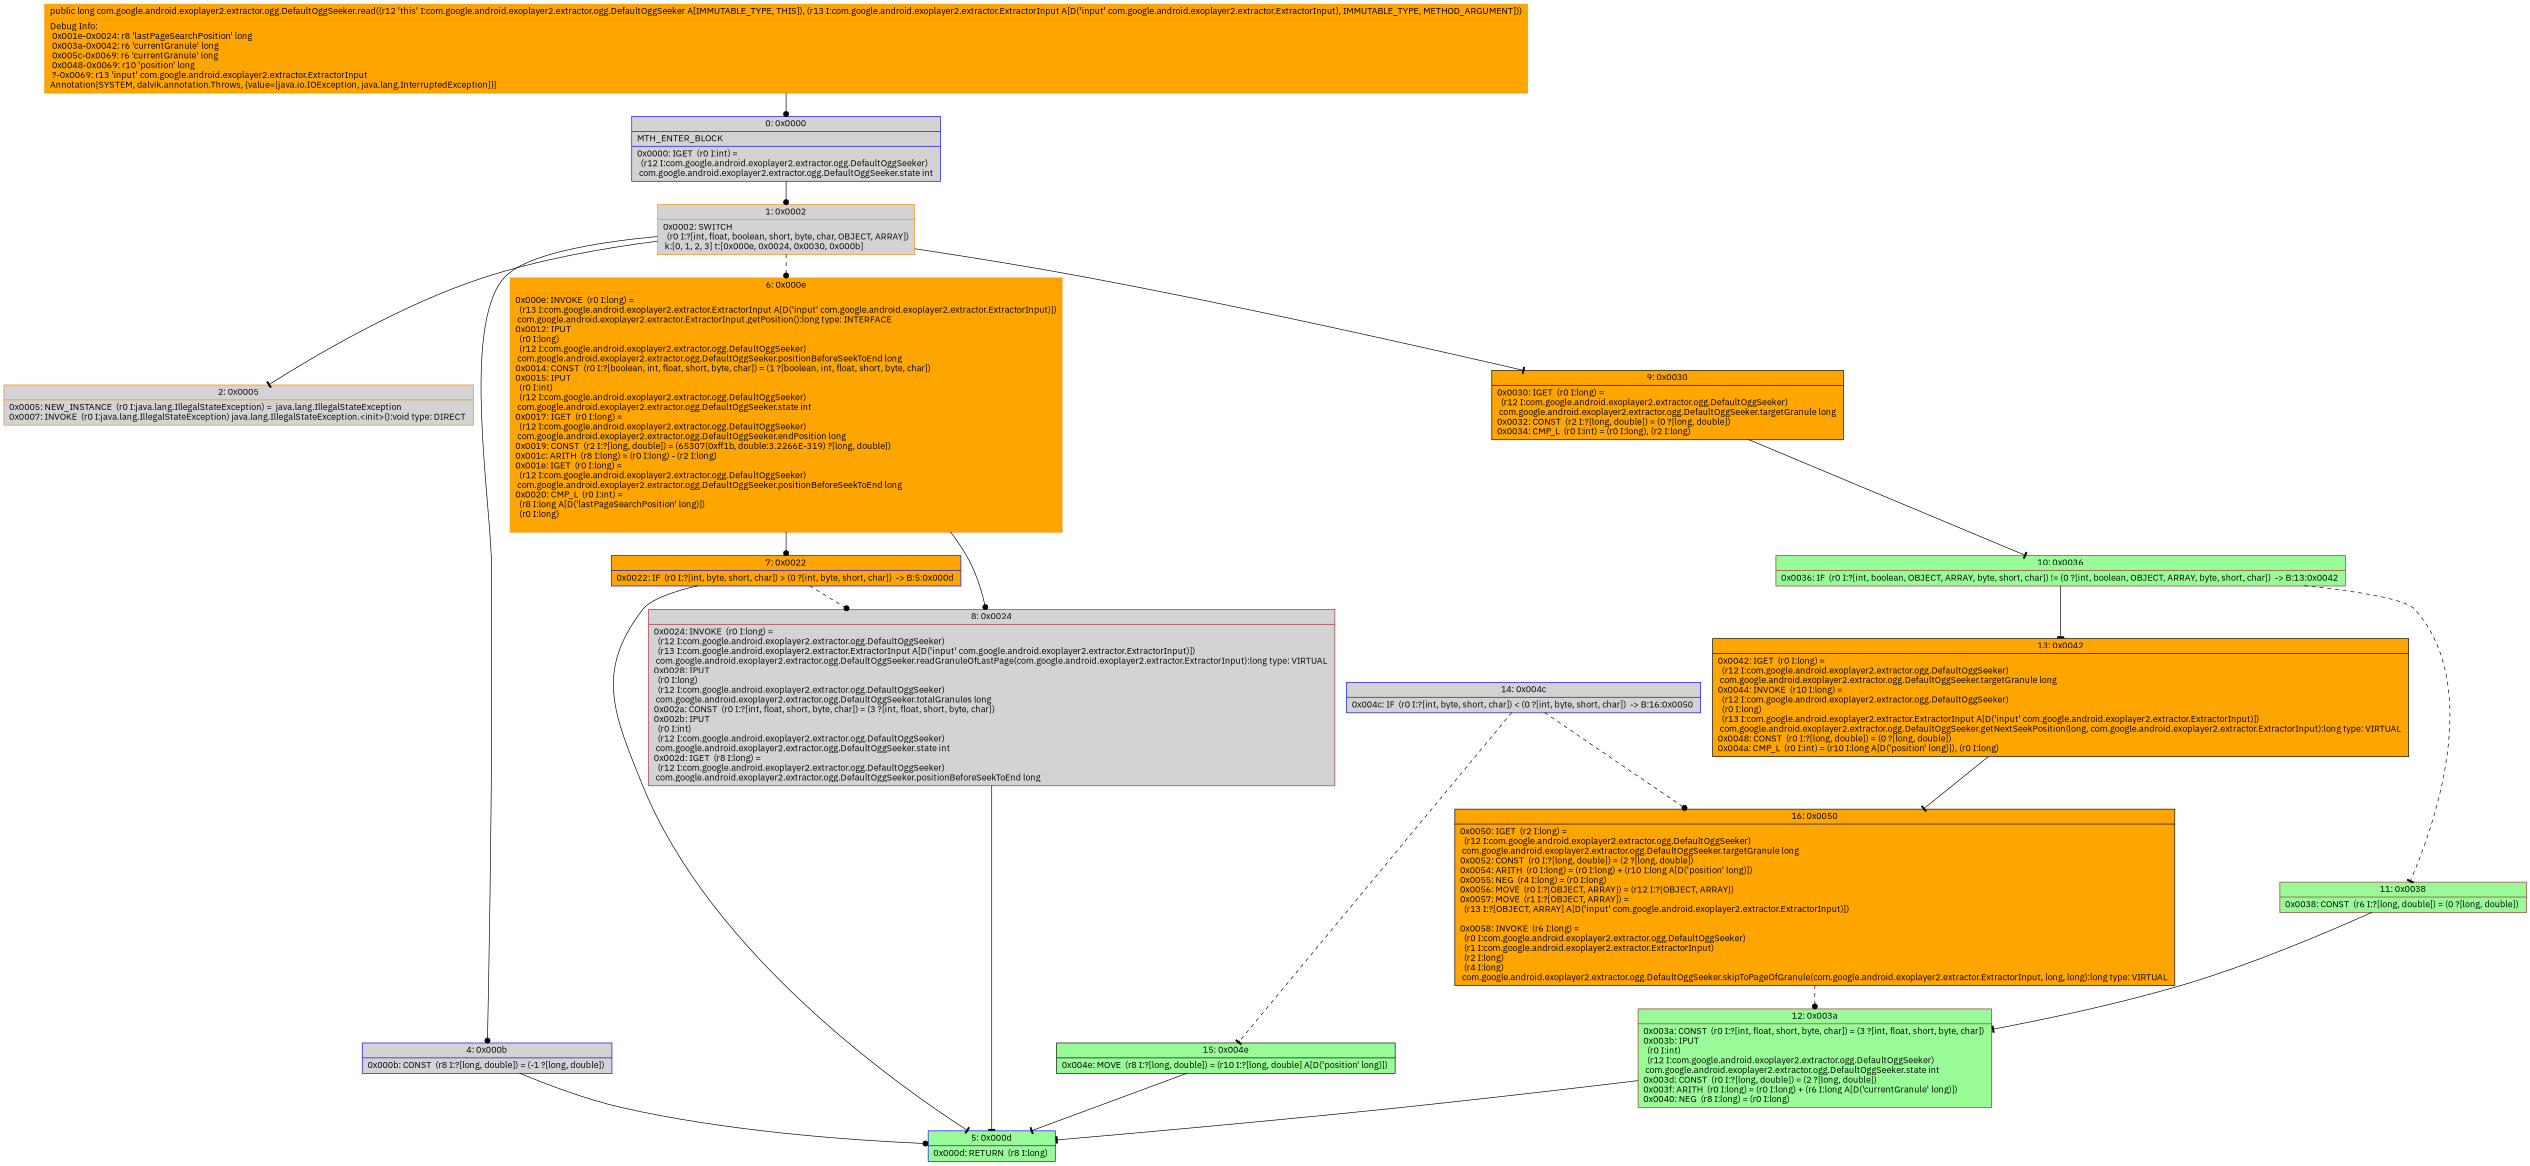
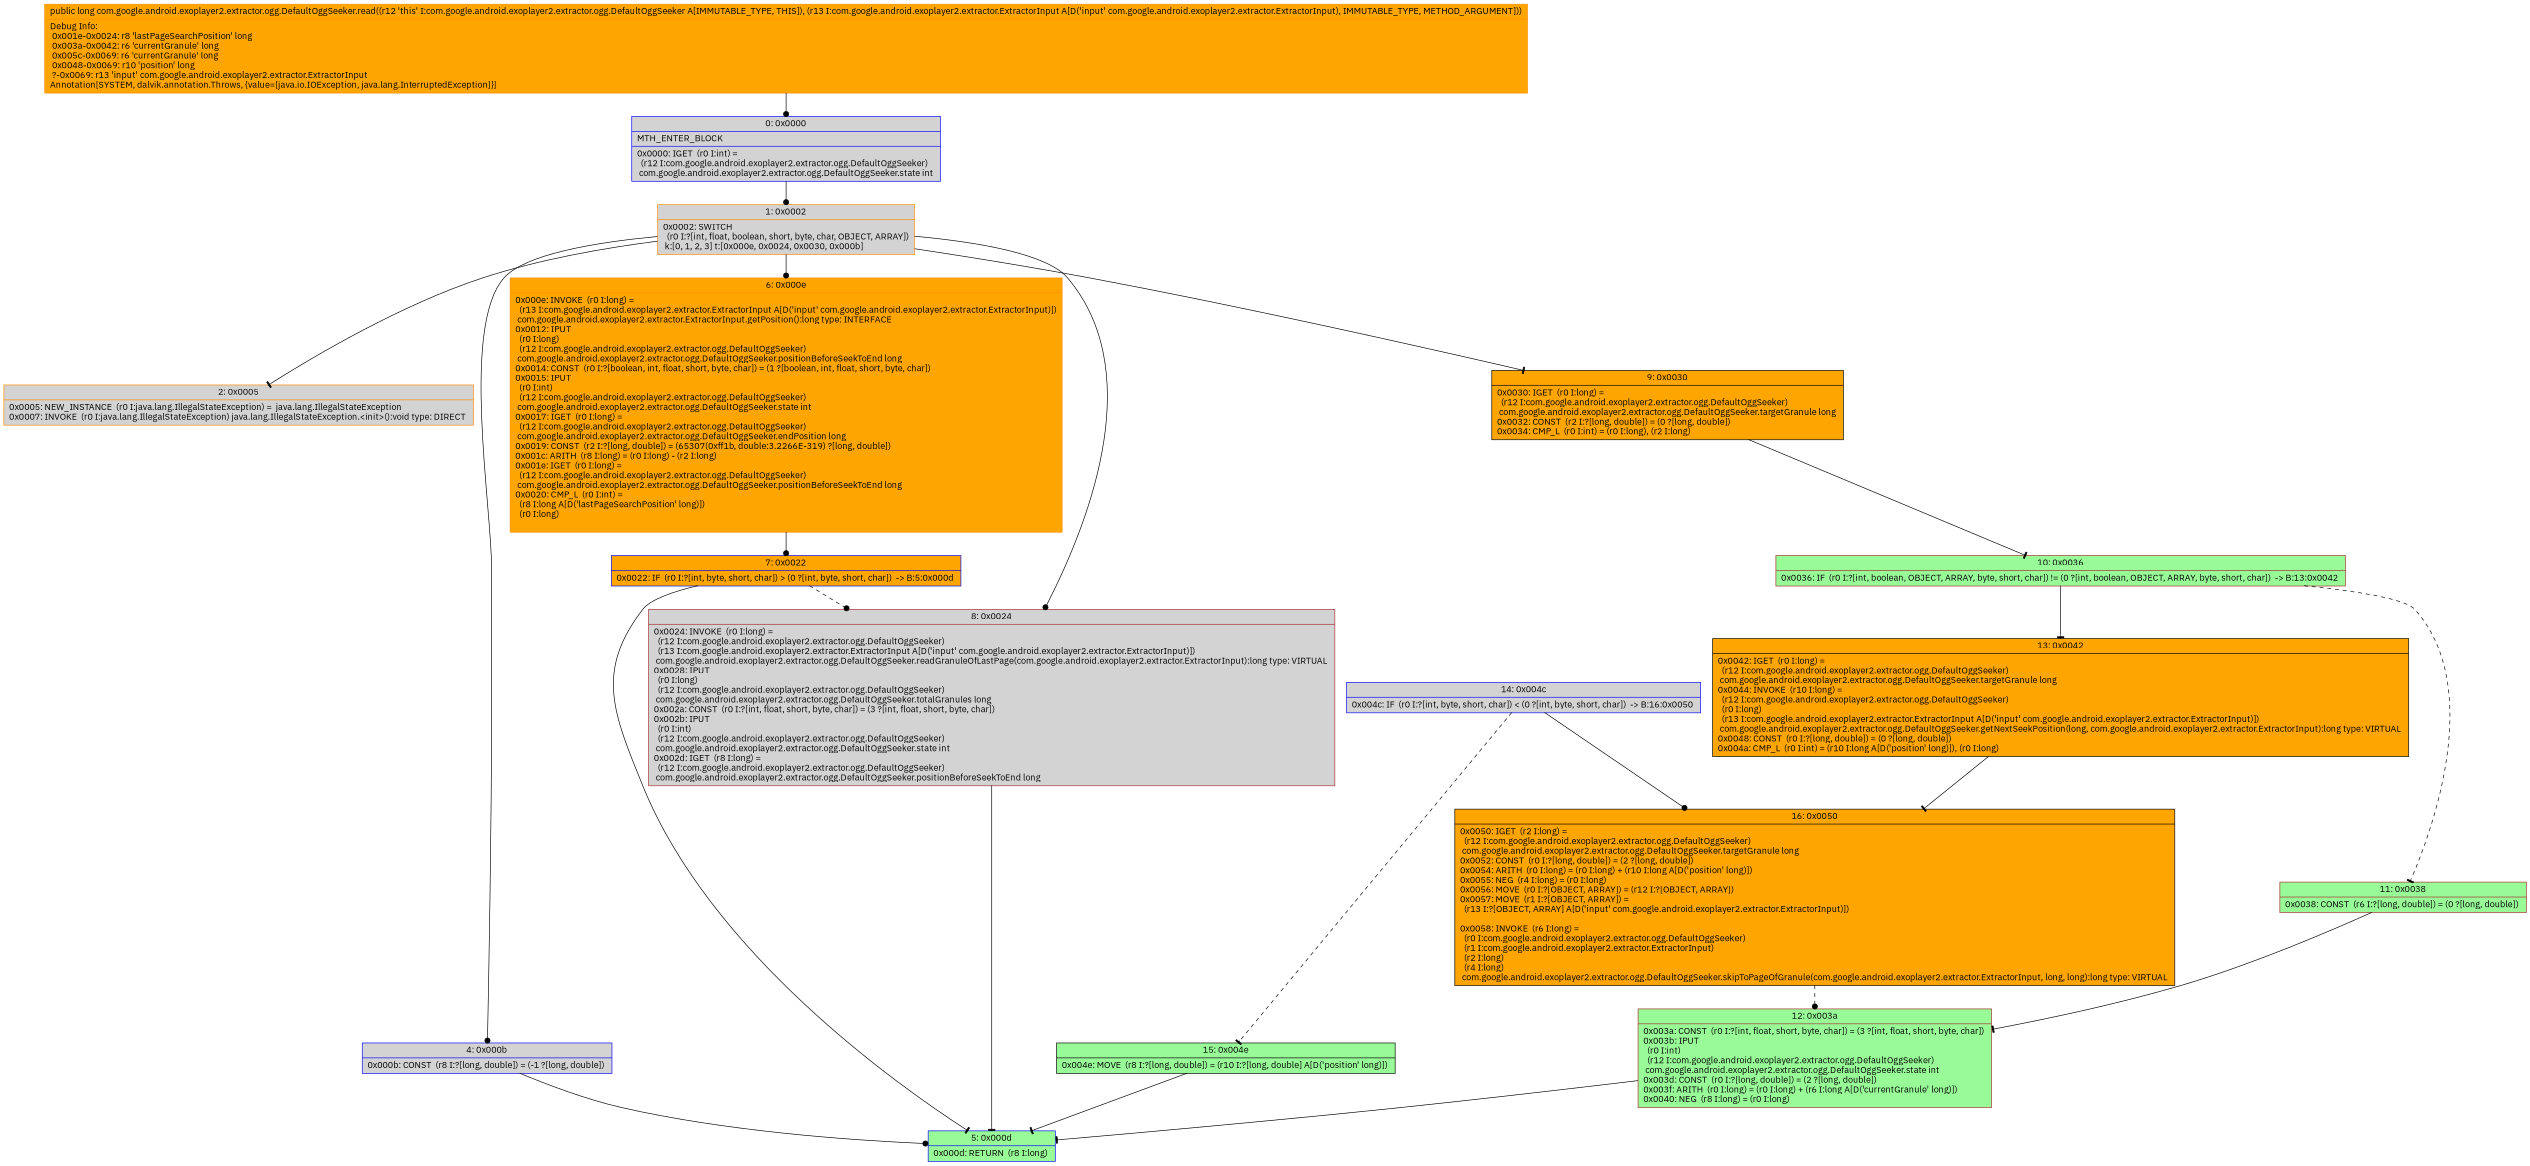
(786, 264) -> (786, 264)
(972, 566) -> (1104, 362)
(1613, 759) -> (1613, 759)
